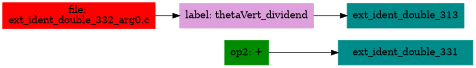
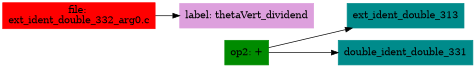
(327, 16) -> (307, 39)
(406, 53) -> (406, 53)
